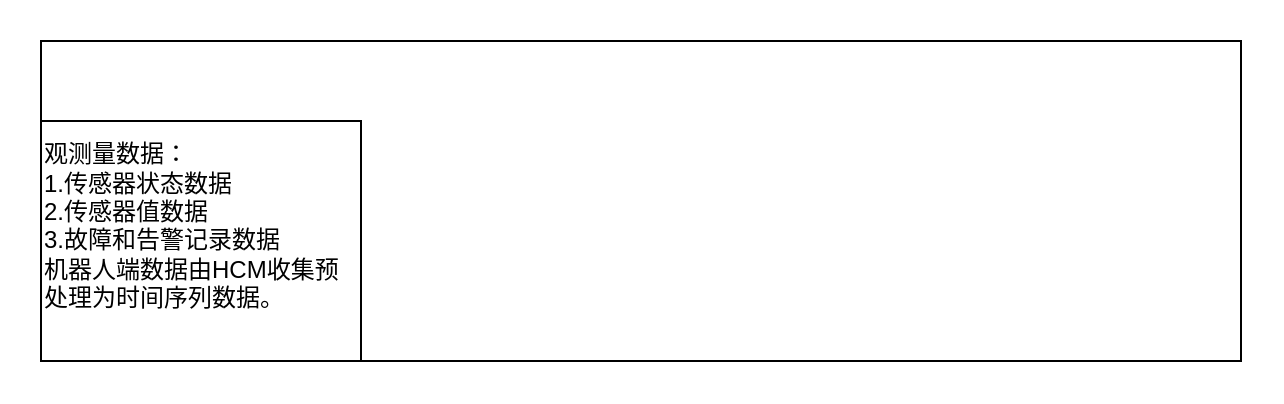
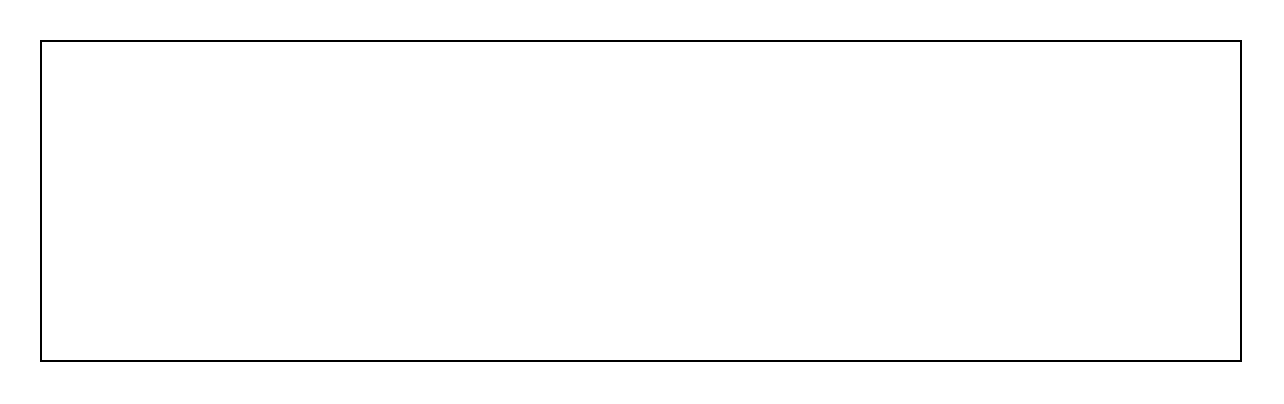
(201, 241) -> none
